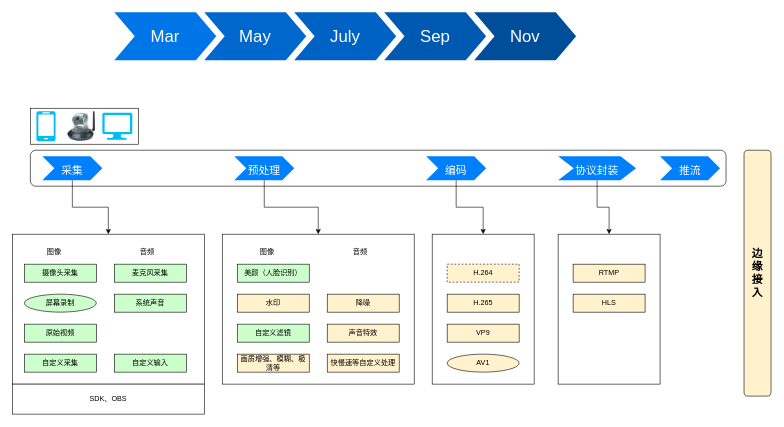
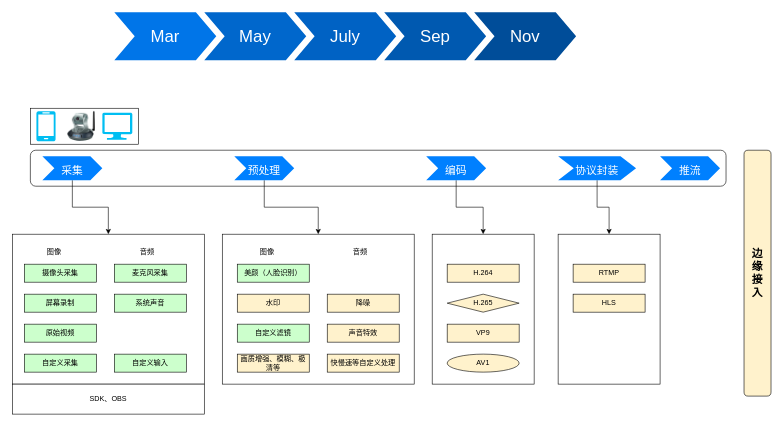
(483, 273) -> (483, 273)
(60, 303) -> (60, 303)
(483, 303) -> (483, 303)
